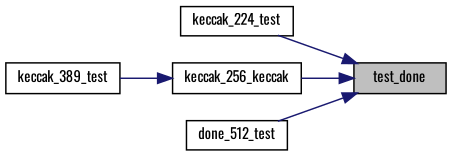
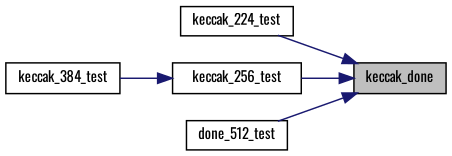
(63, 78) -> (63, 78)
(237, 78) -> (237, 78)
(400, 78) -> (400, 78)
